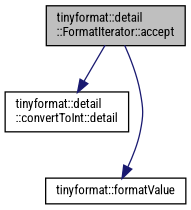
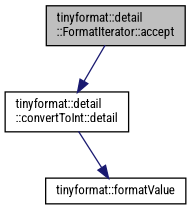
(142, 106) -> (90, 149)
